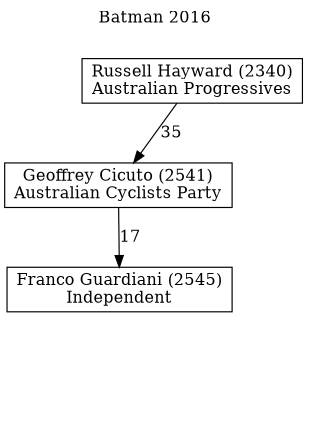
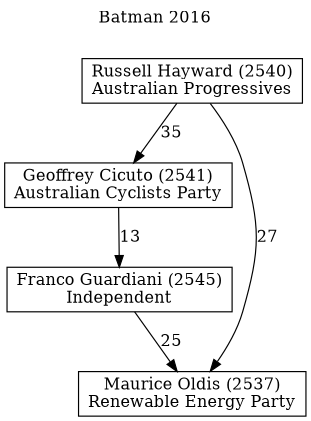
(192, 81) -> (192, 81)
(131, 237) -> (131, 237)
none -> (192, 394)
